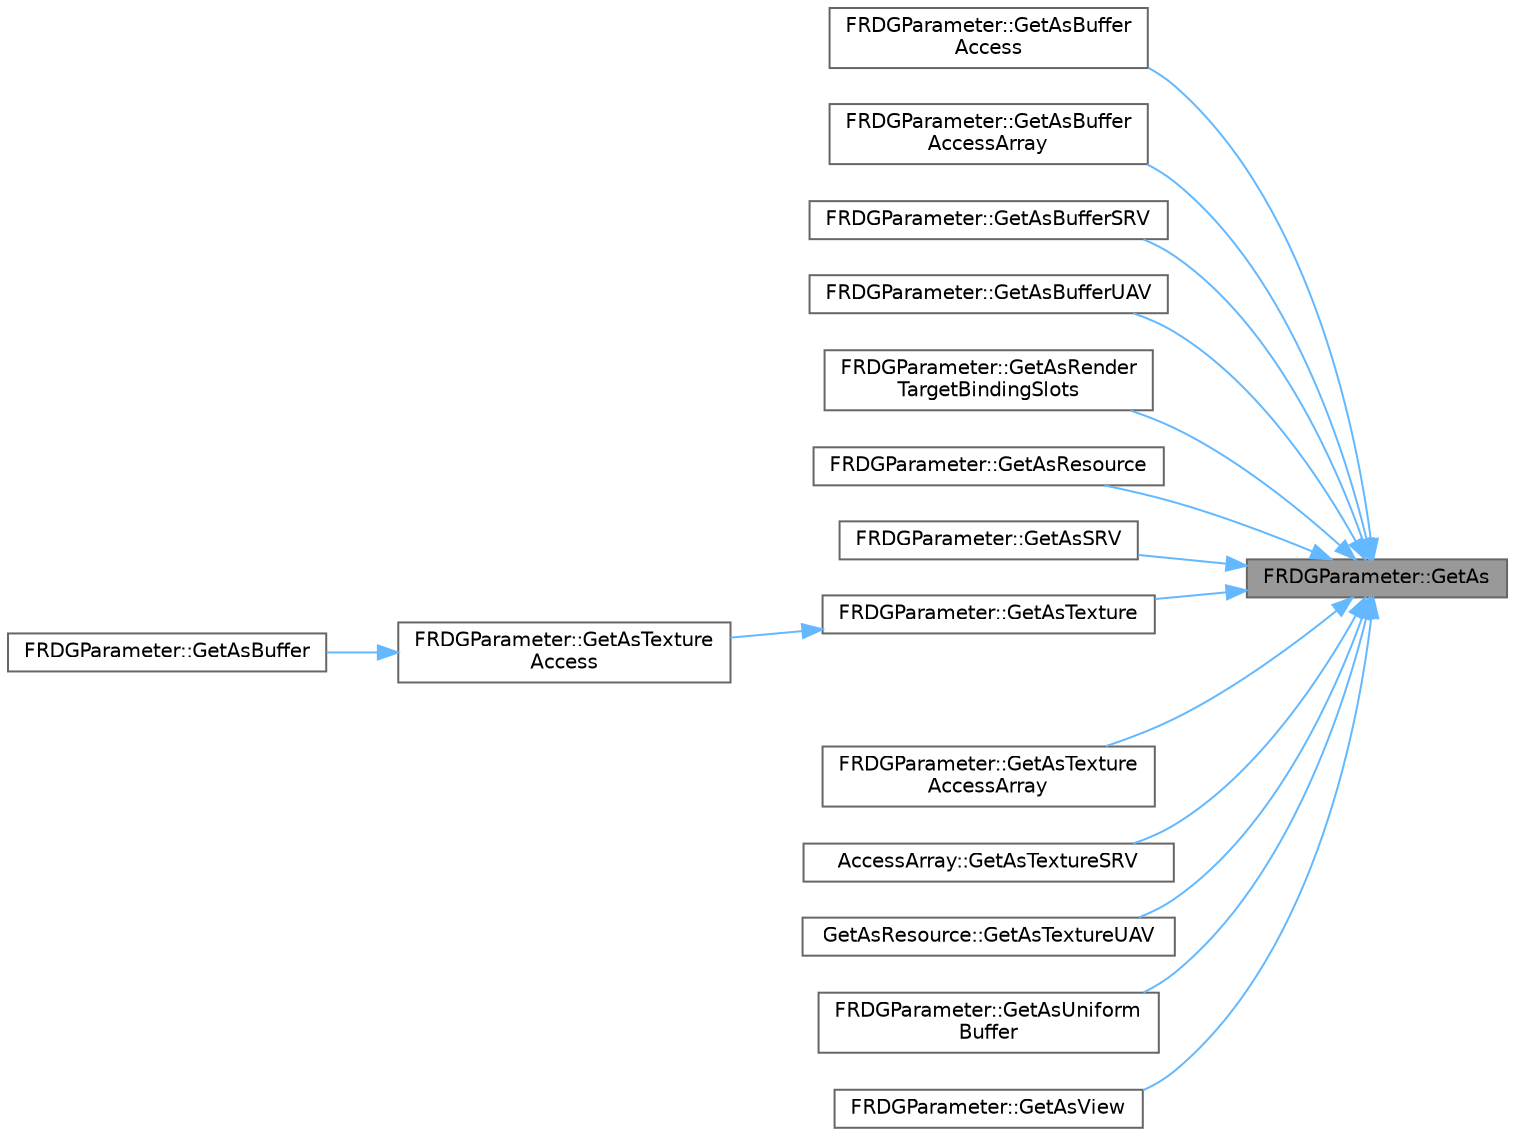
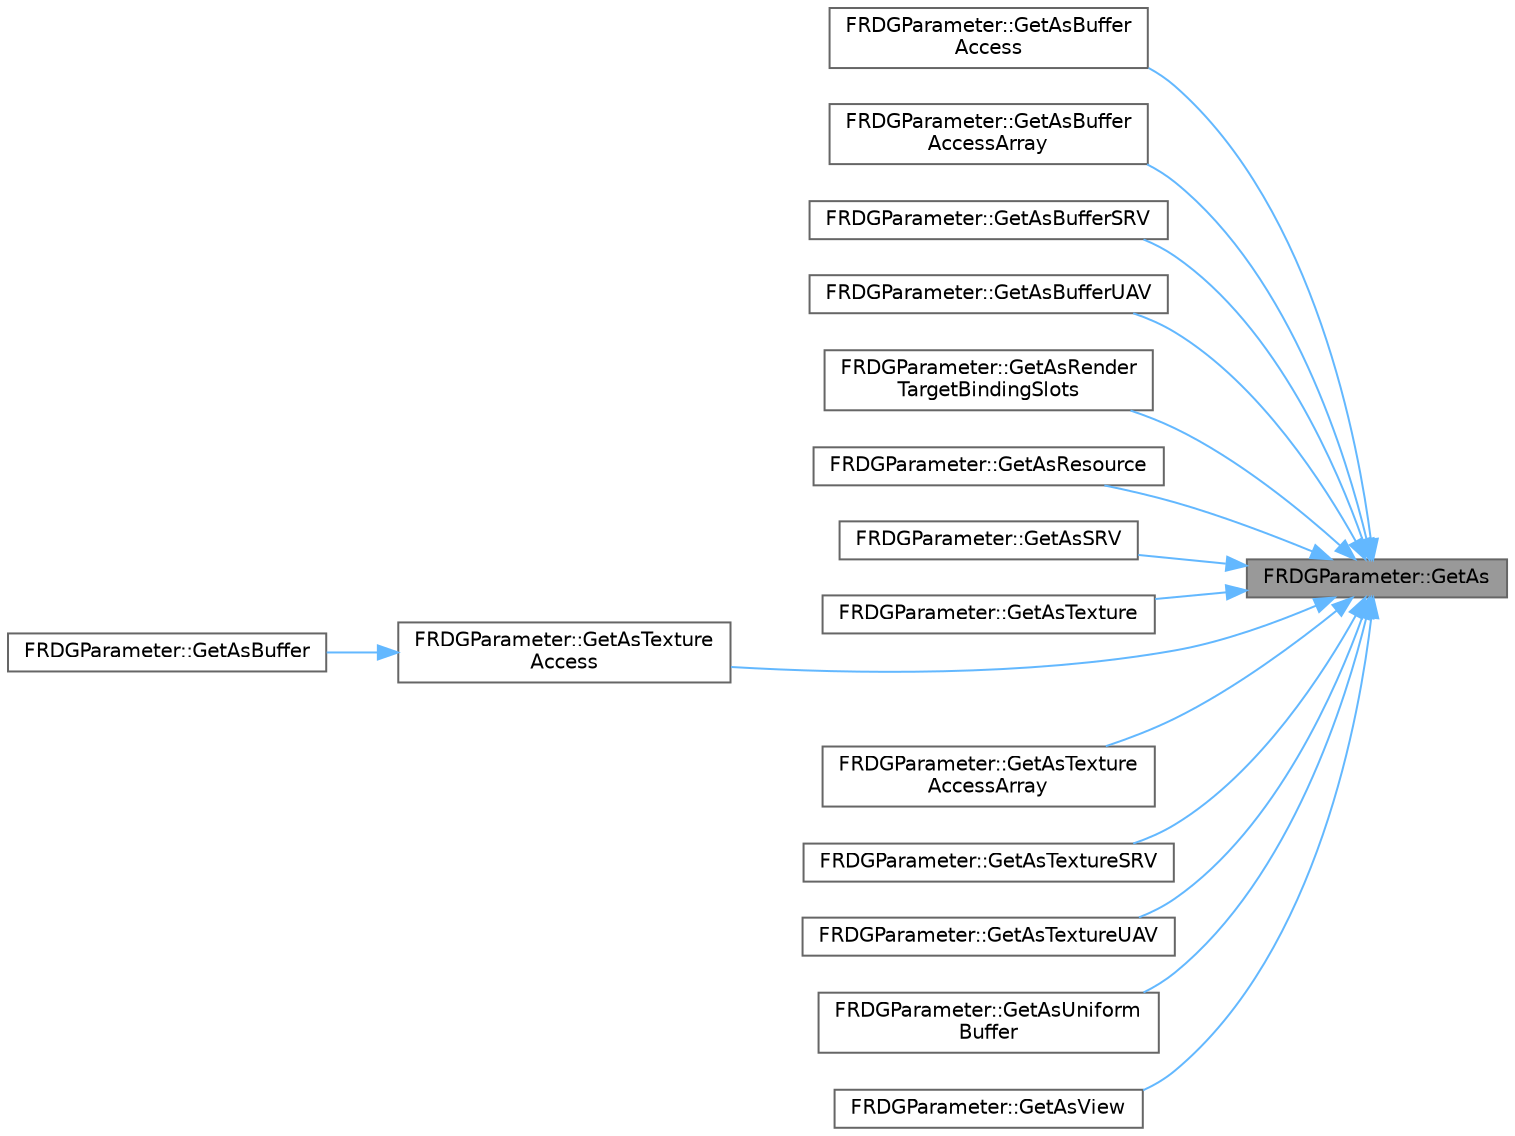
(767, 634) -> (1028, 667)
(989, 863) -> (989, 863)
(989, 937) -> (989, 937)
